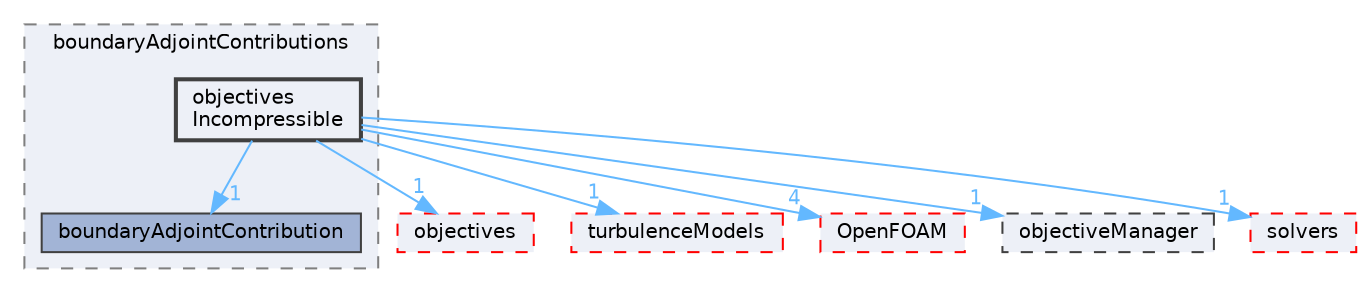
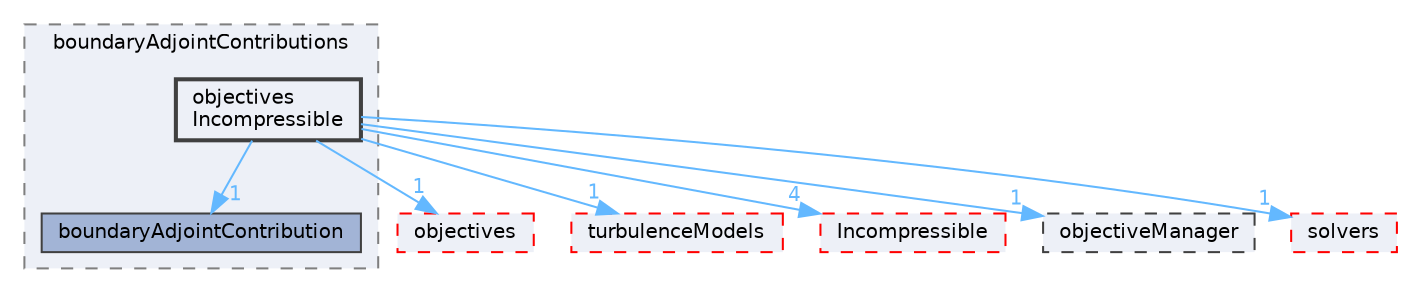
(893, 233) -> (913, 233)
